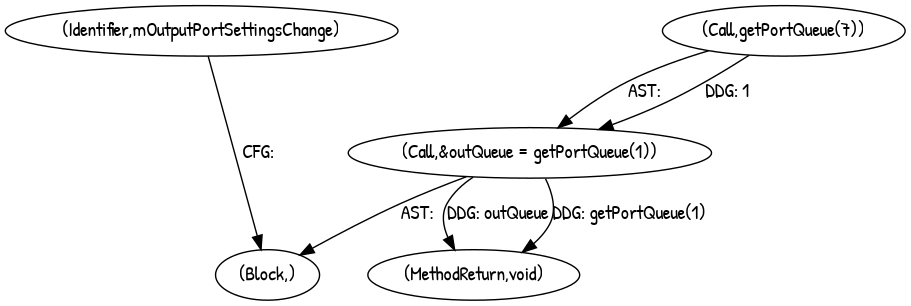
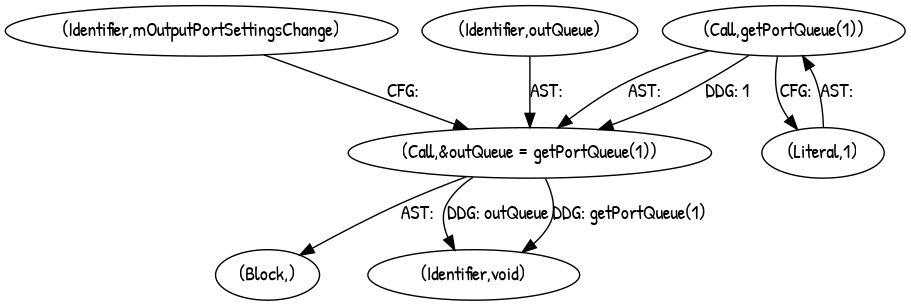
none -> (530, 31)
(784, 31) -> (784, 31)
(233, 146) -> (359, 89)
none -> (823, 153)
(474, 275) -> (474, 275)
